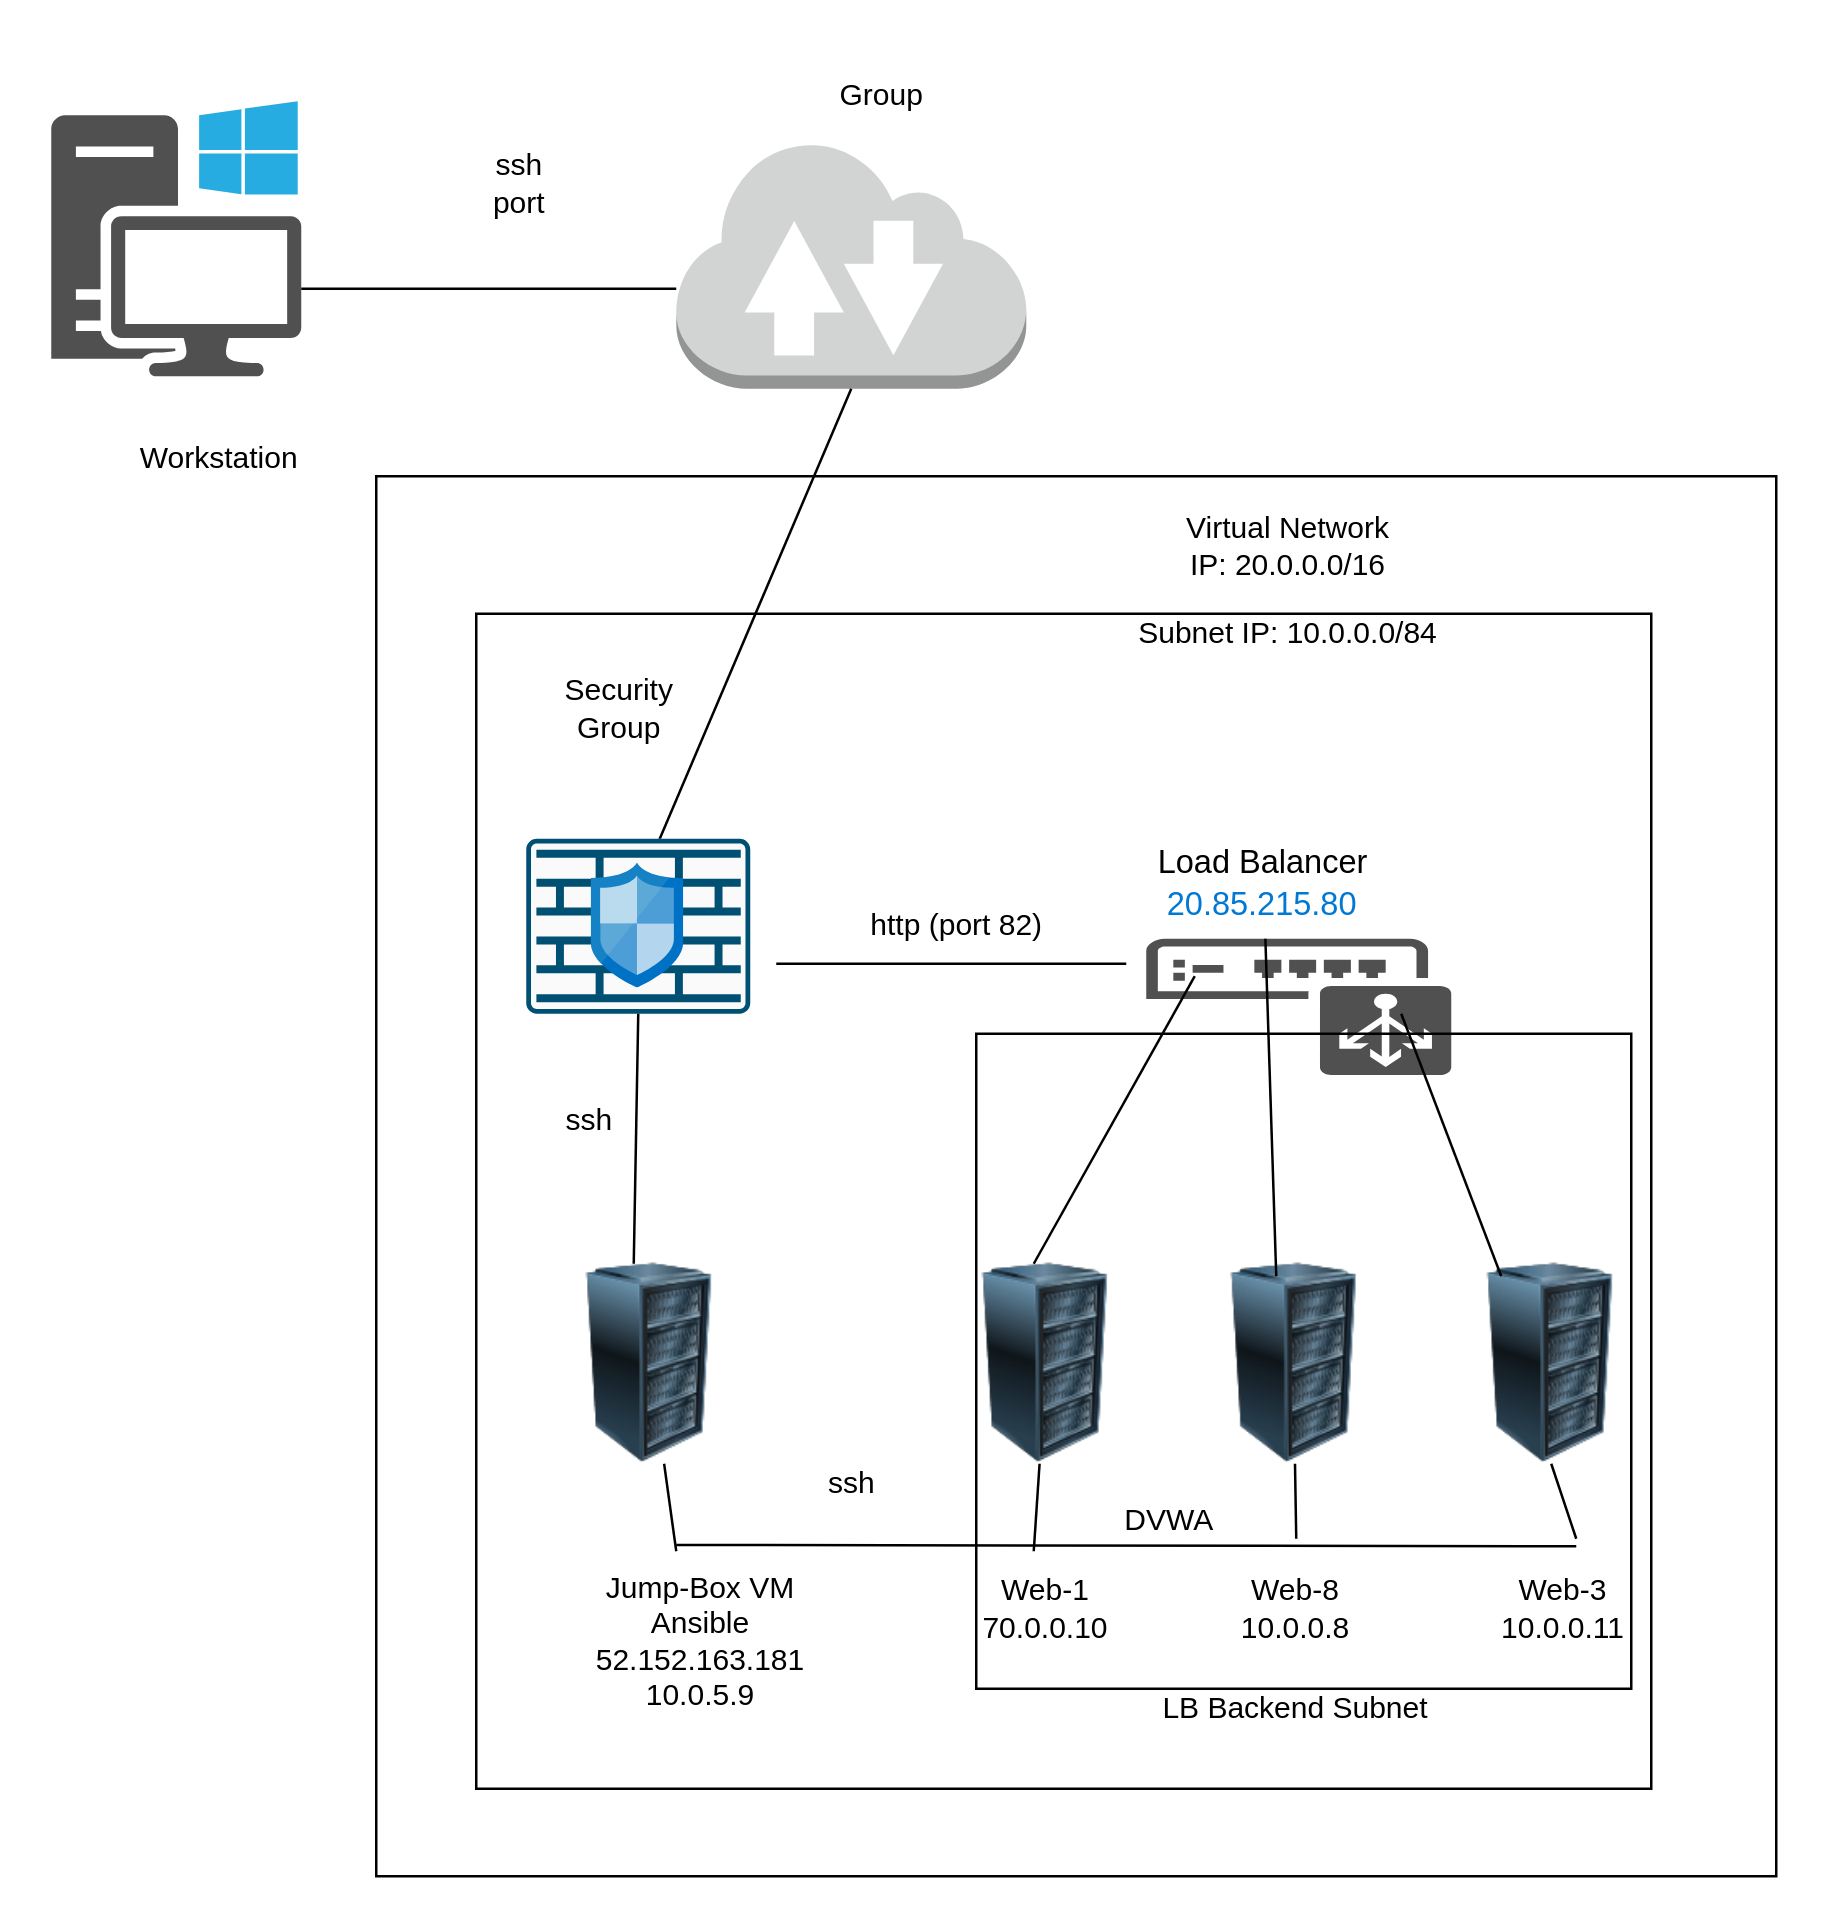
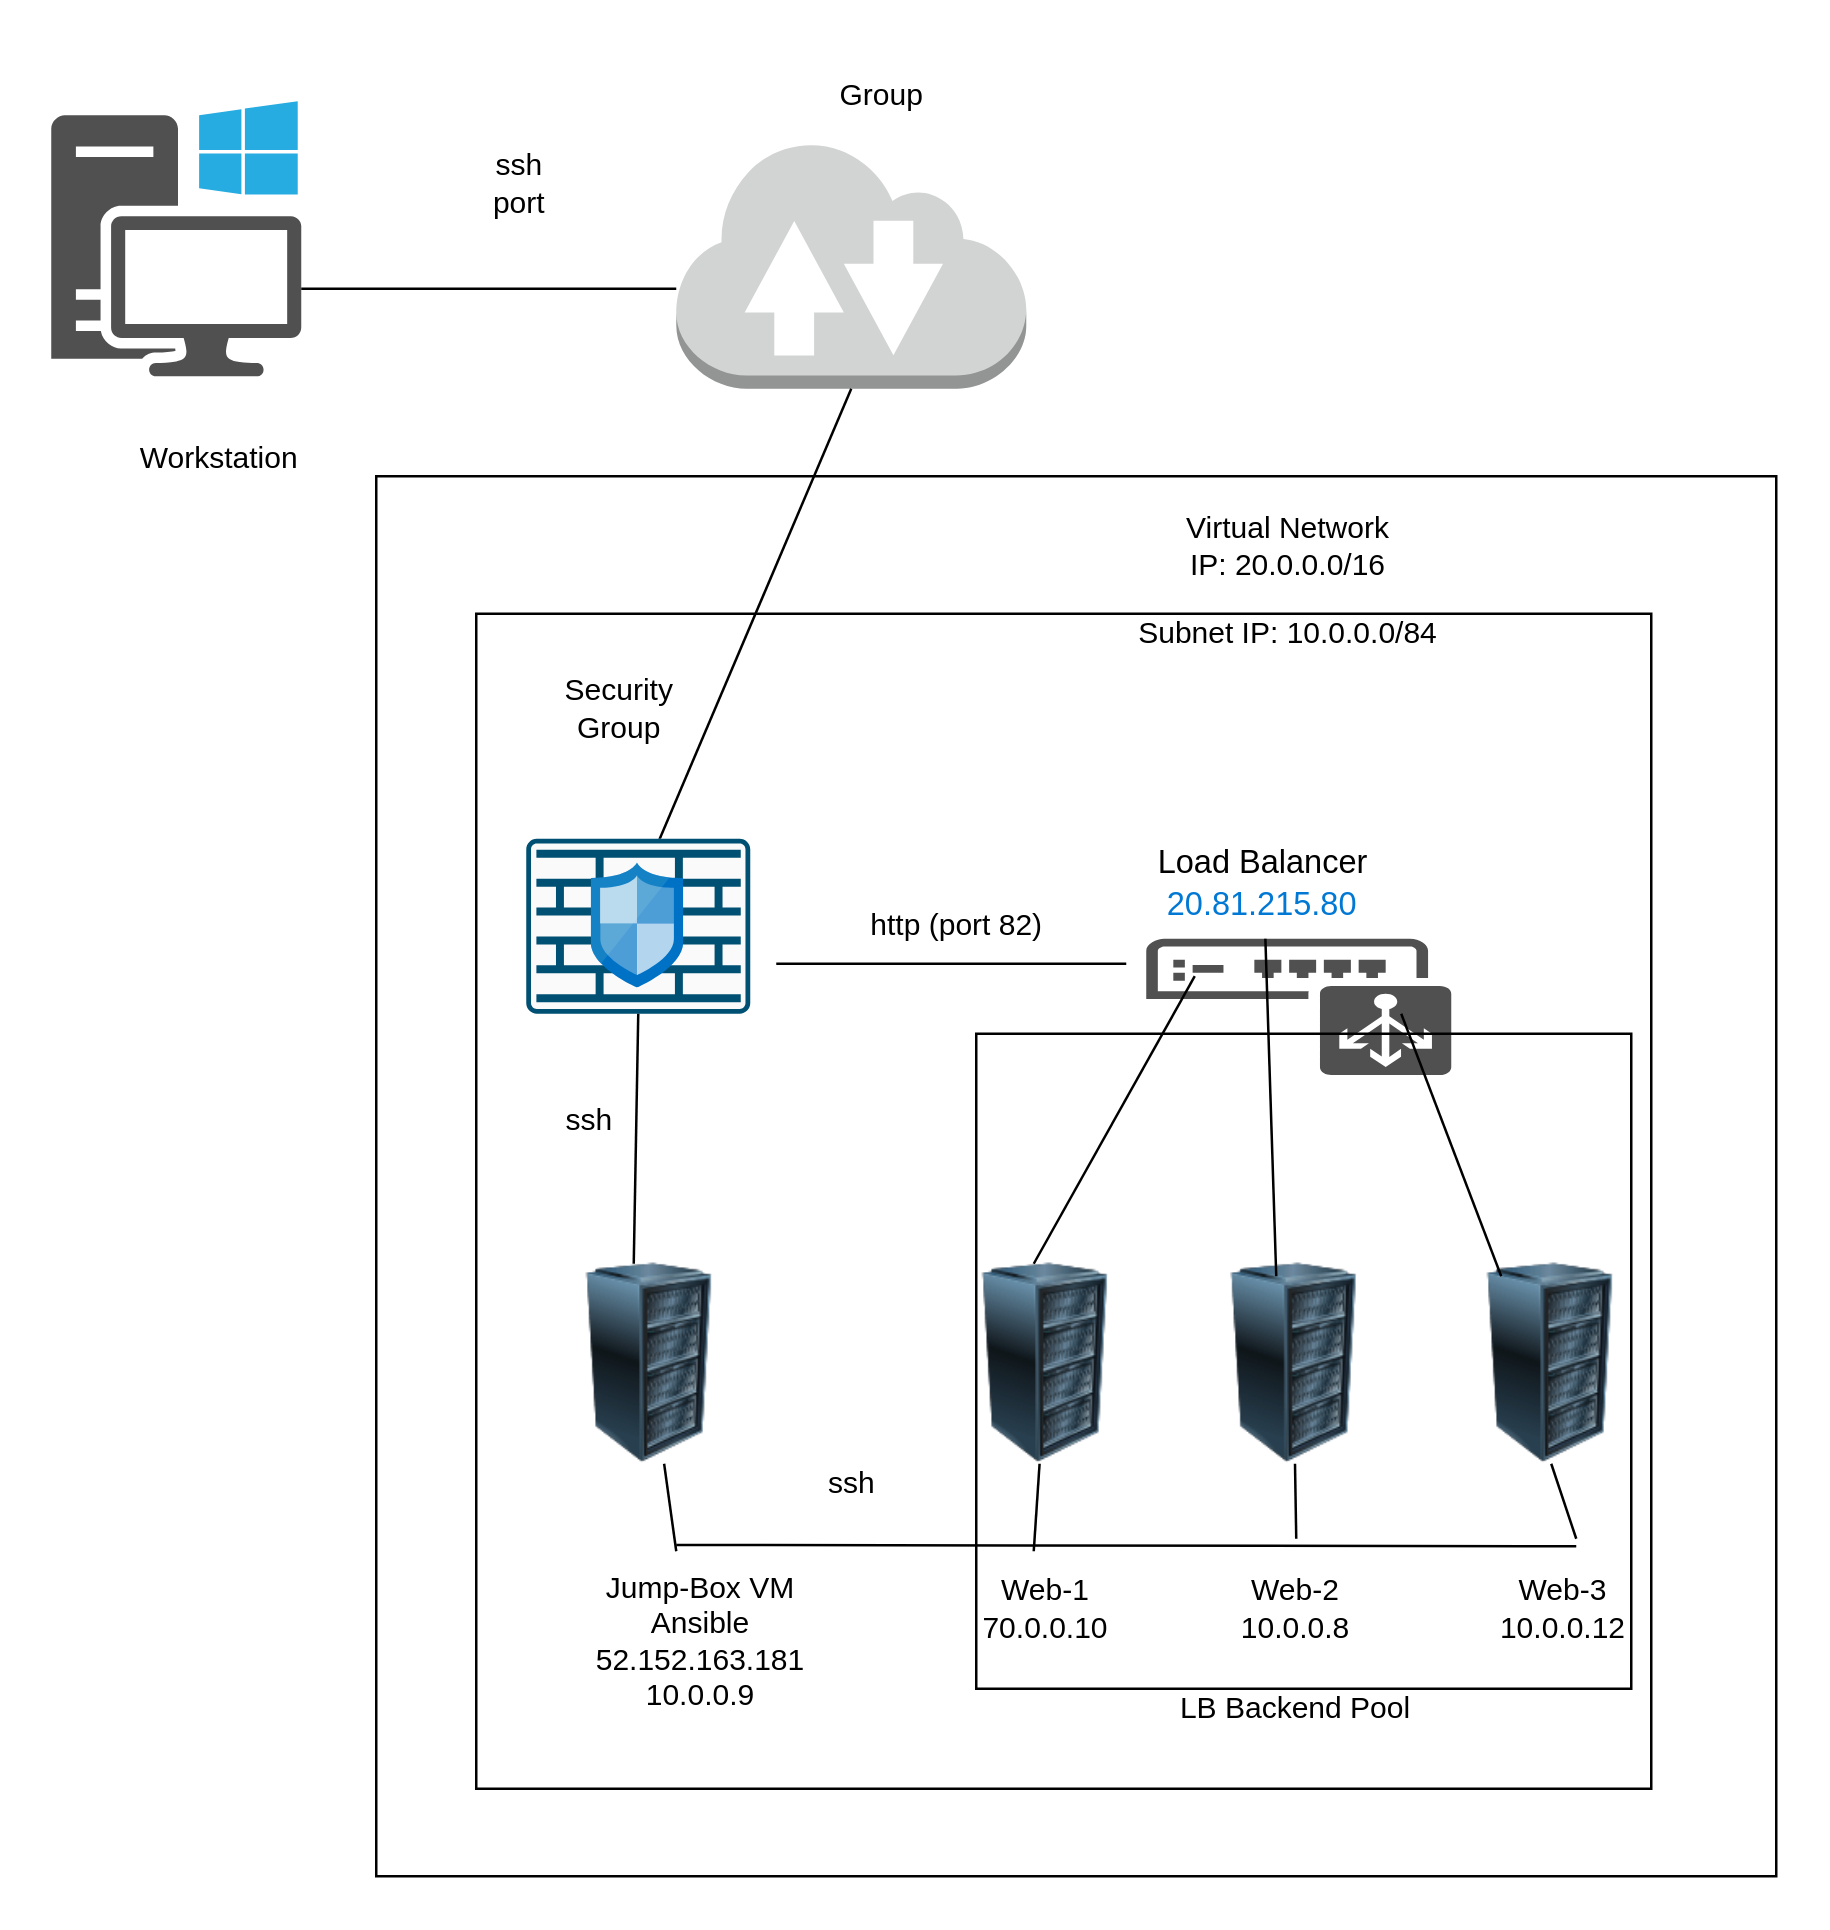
(1264, 889) -> (1264, 889)
(1170, 1520) -> none
(1296, 1609) -> (1296, 1609)
(1564, 1609) -> (1564, 1609)
(701, 1641) -> (701, 1641)
(1296, 1709) -> (1296, 1709)
